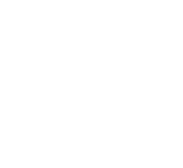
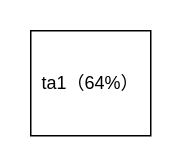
none -> (91, 83)
